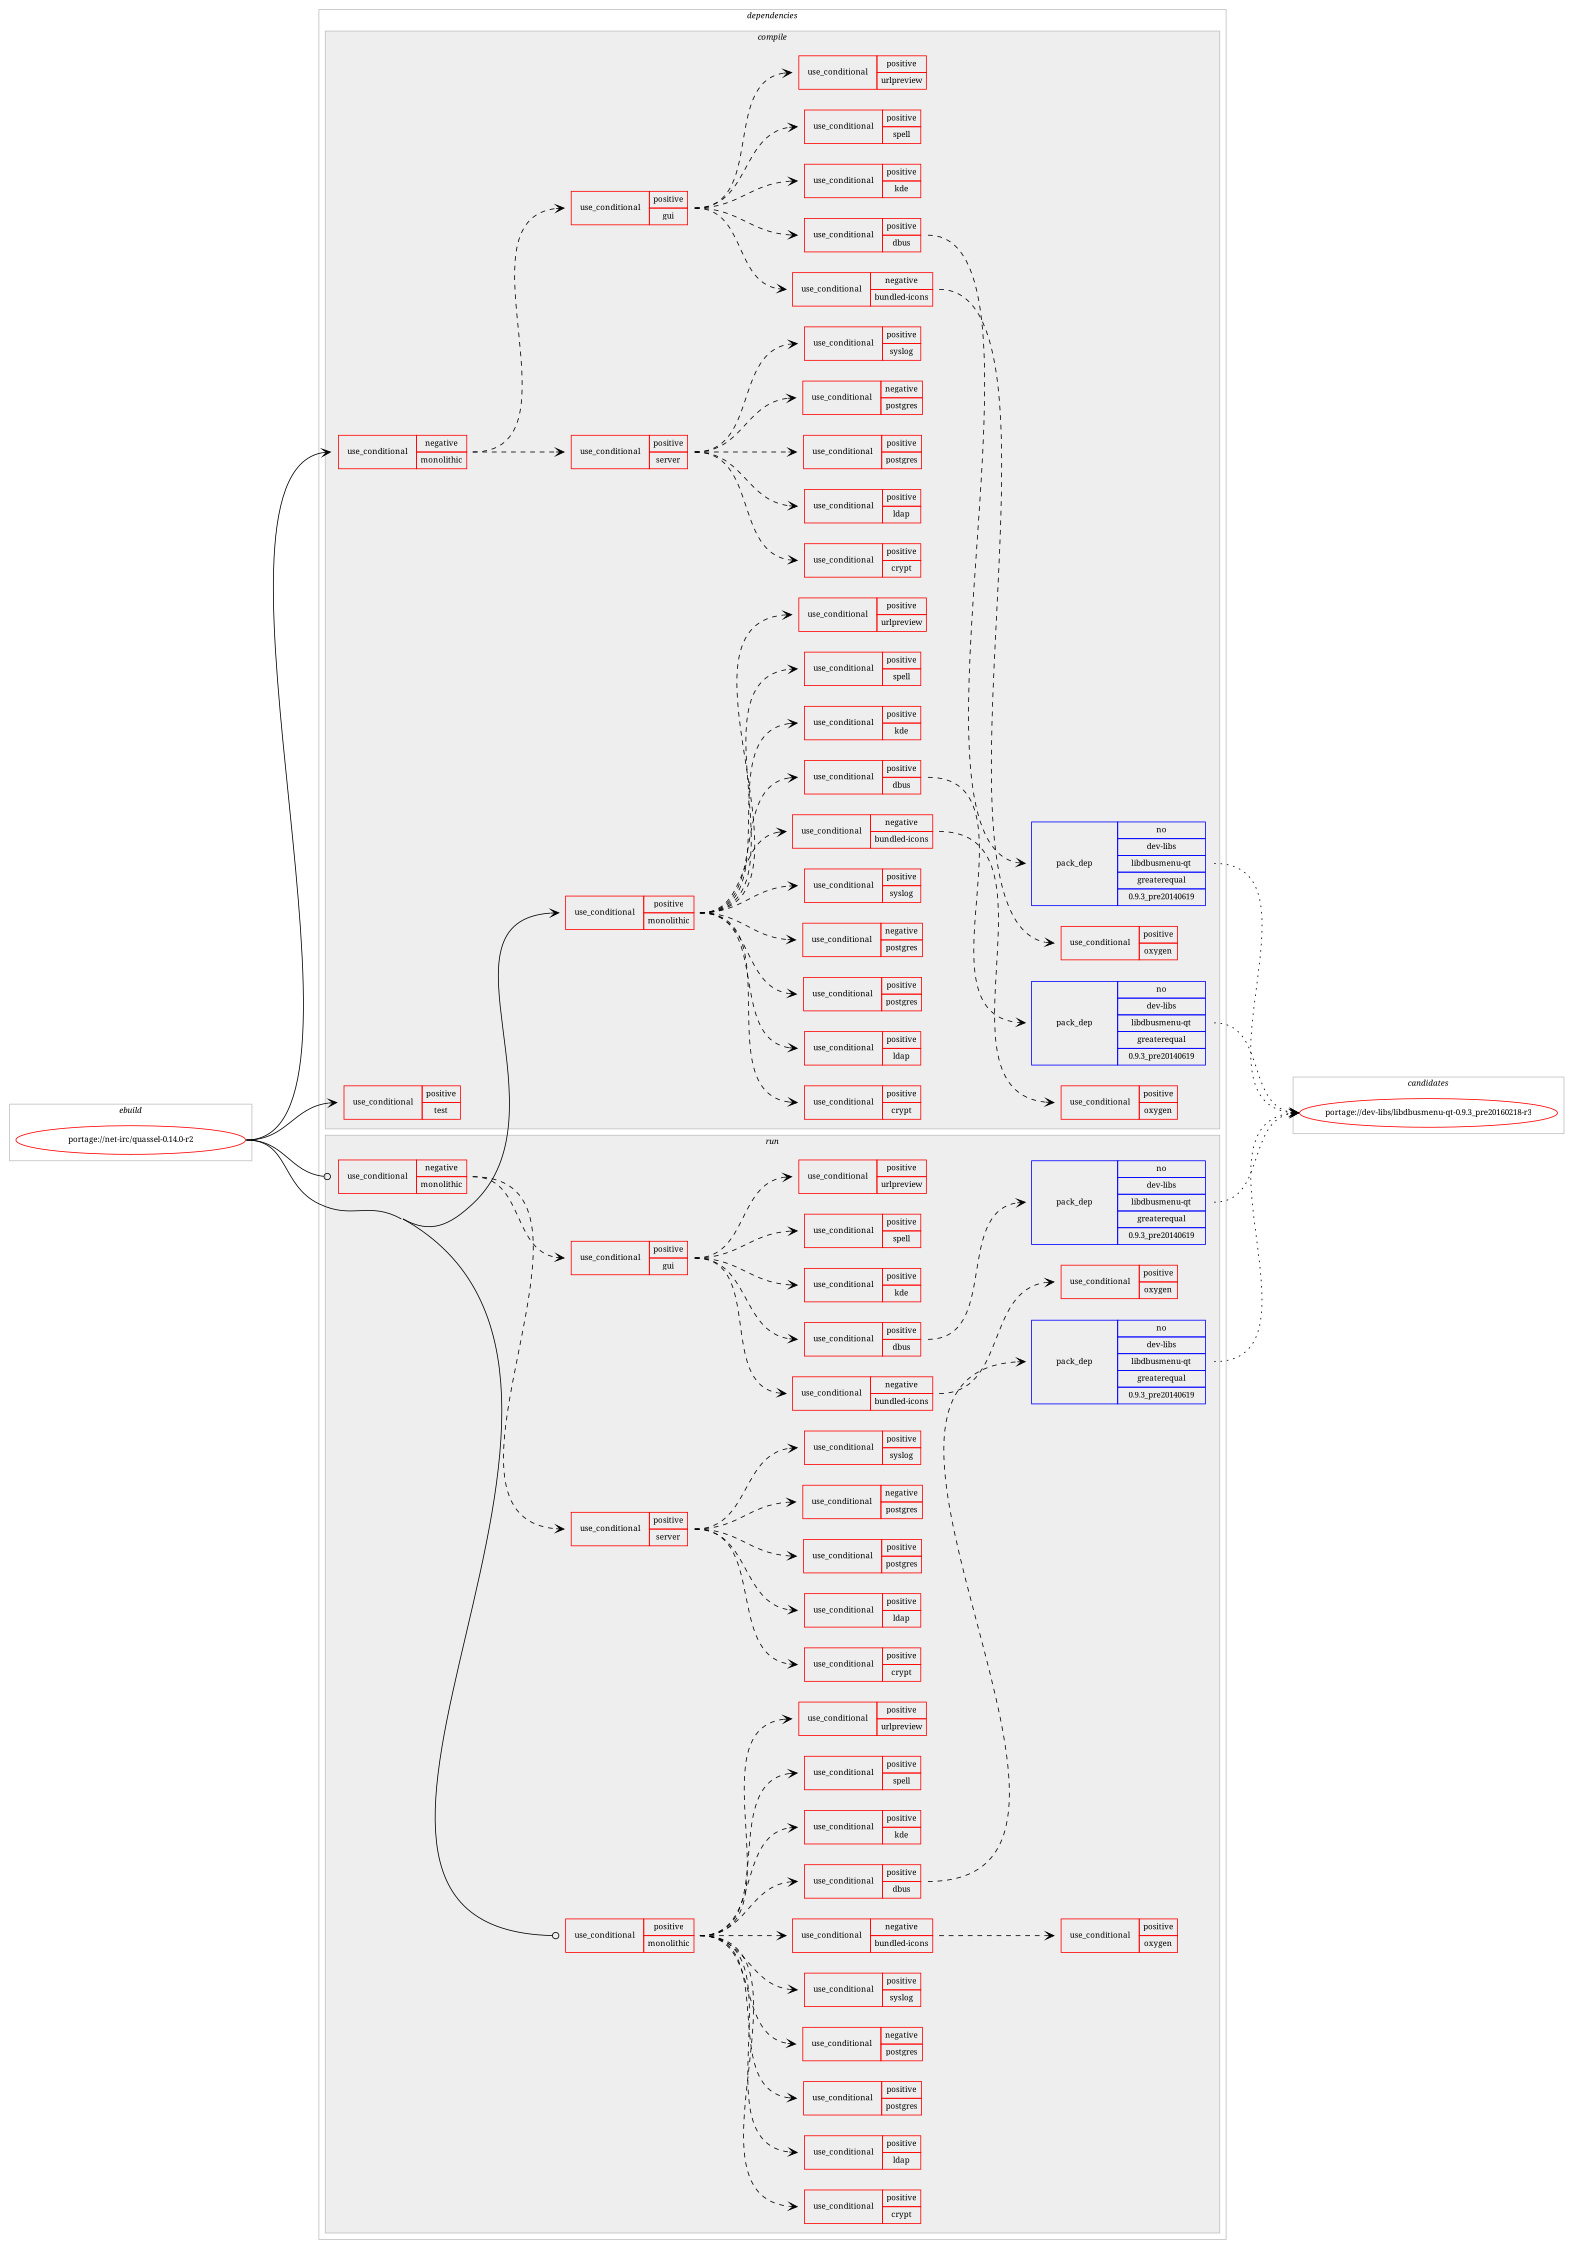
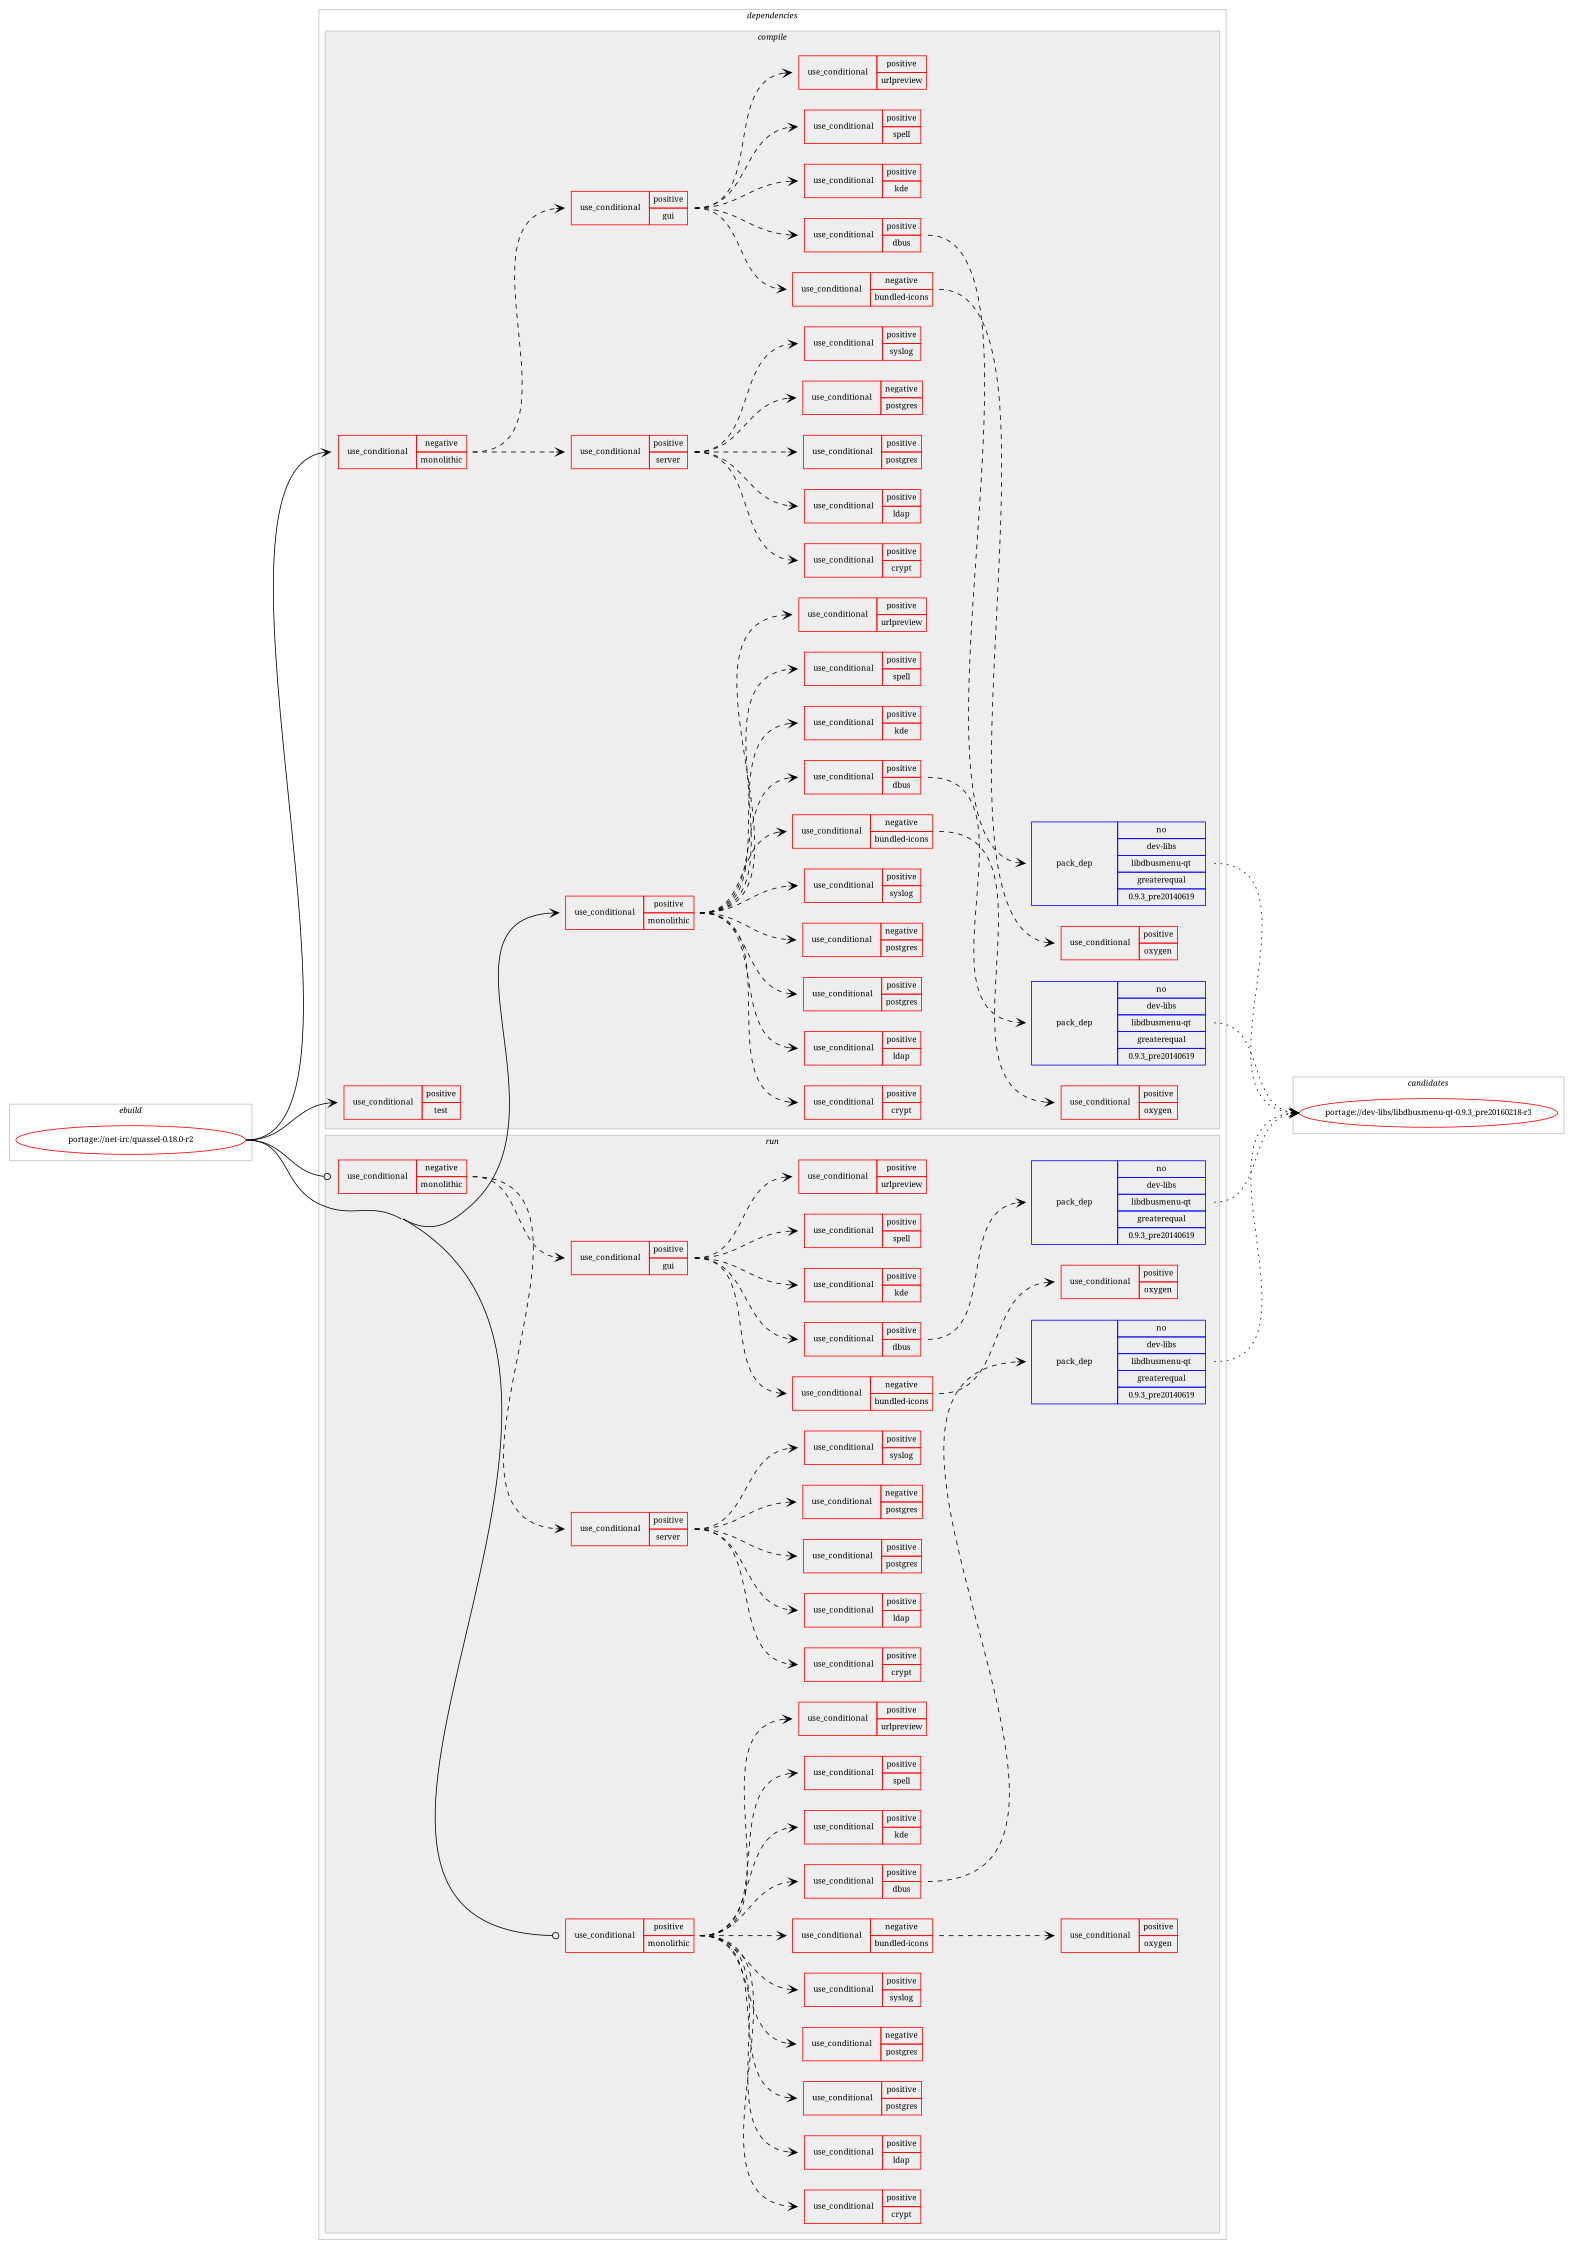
(131, 1140) -> (131, 1140)
